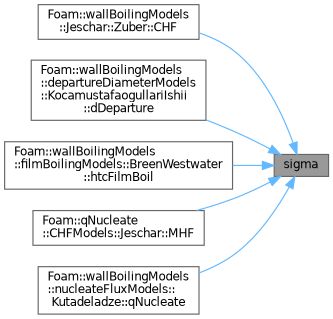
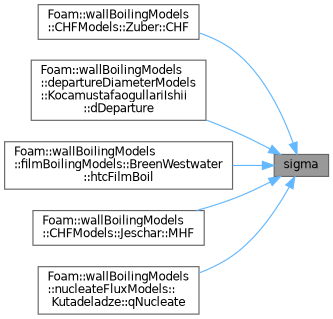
(119, 22) -> (119, 22)
(119, 228) -> (119, 228)
